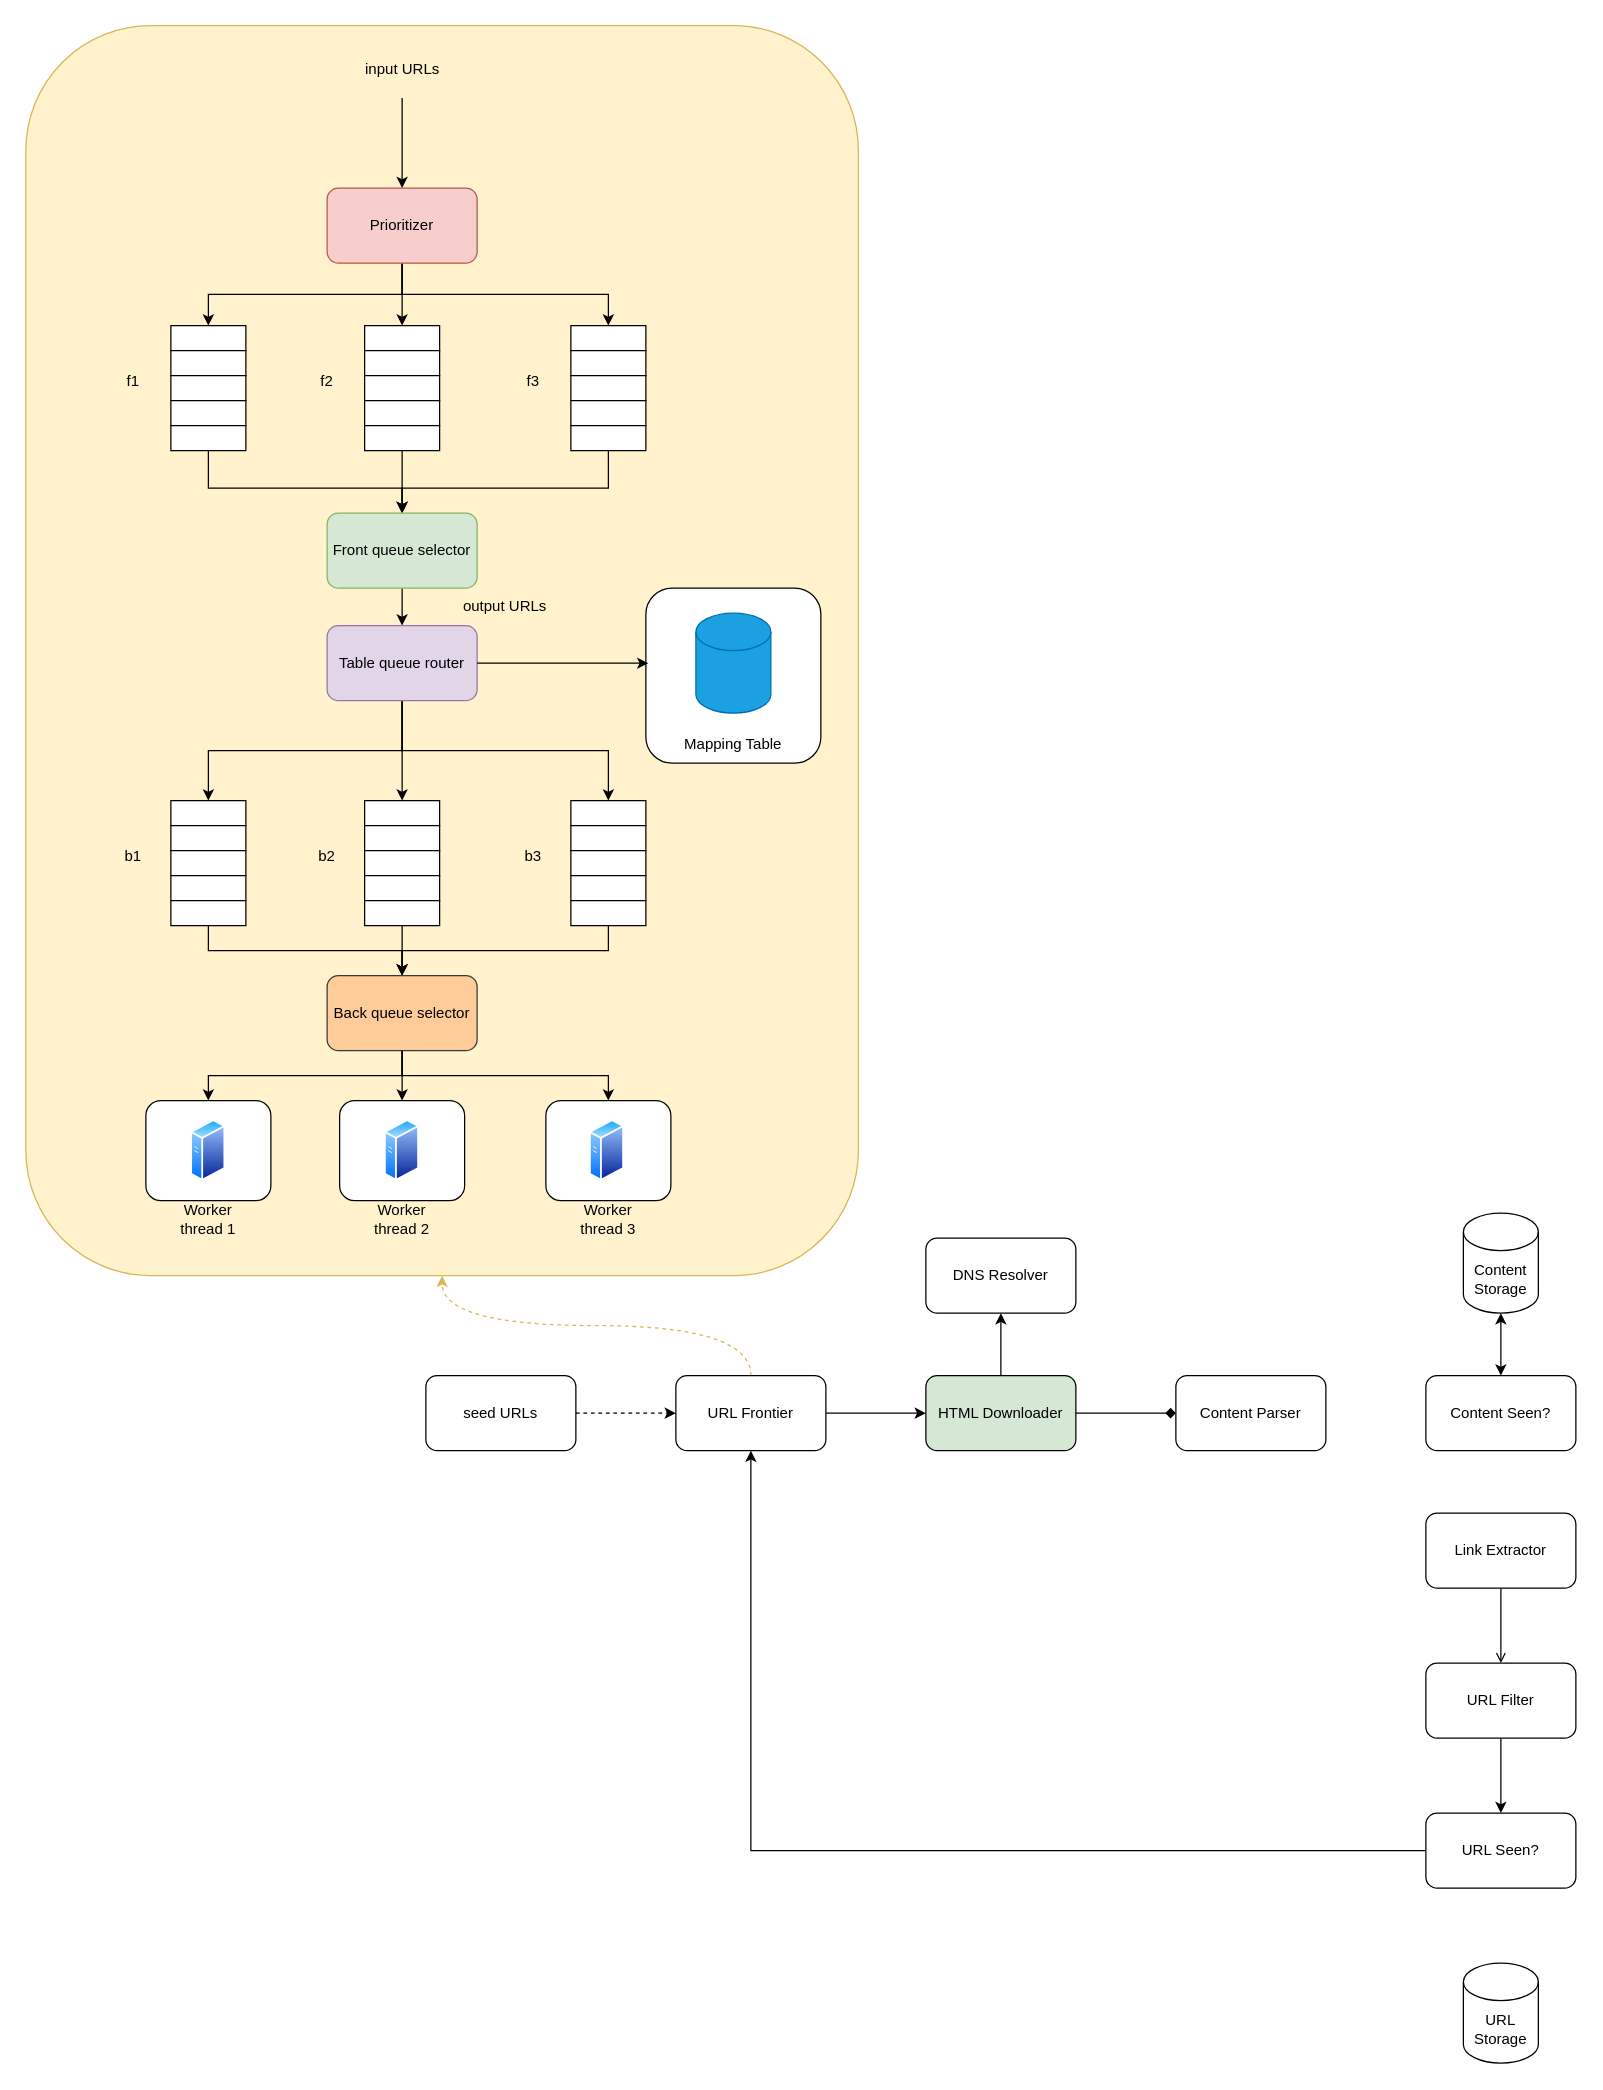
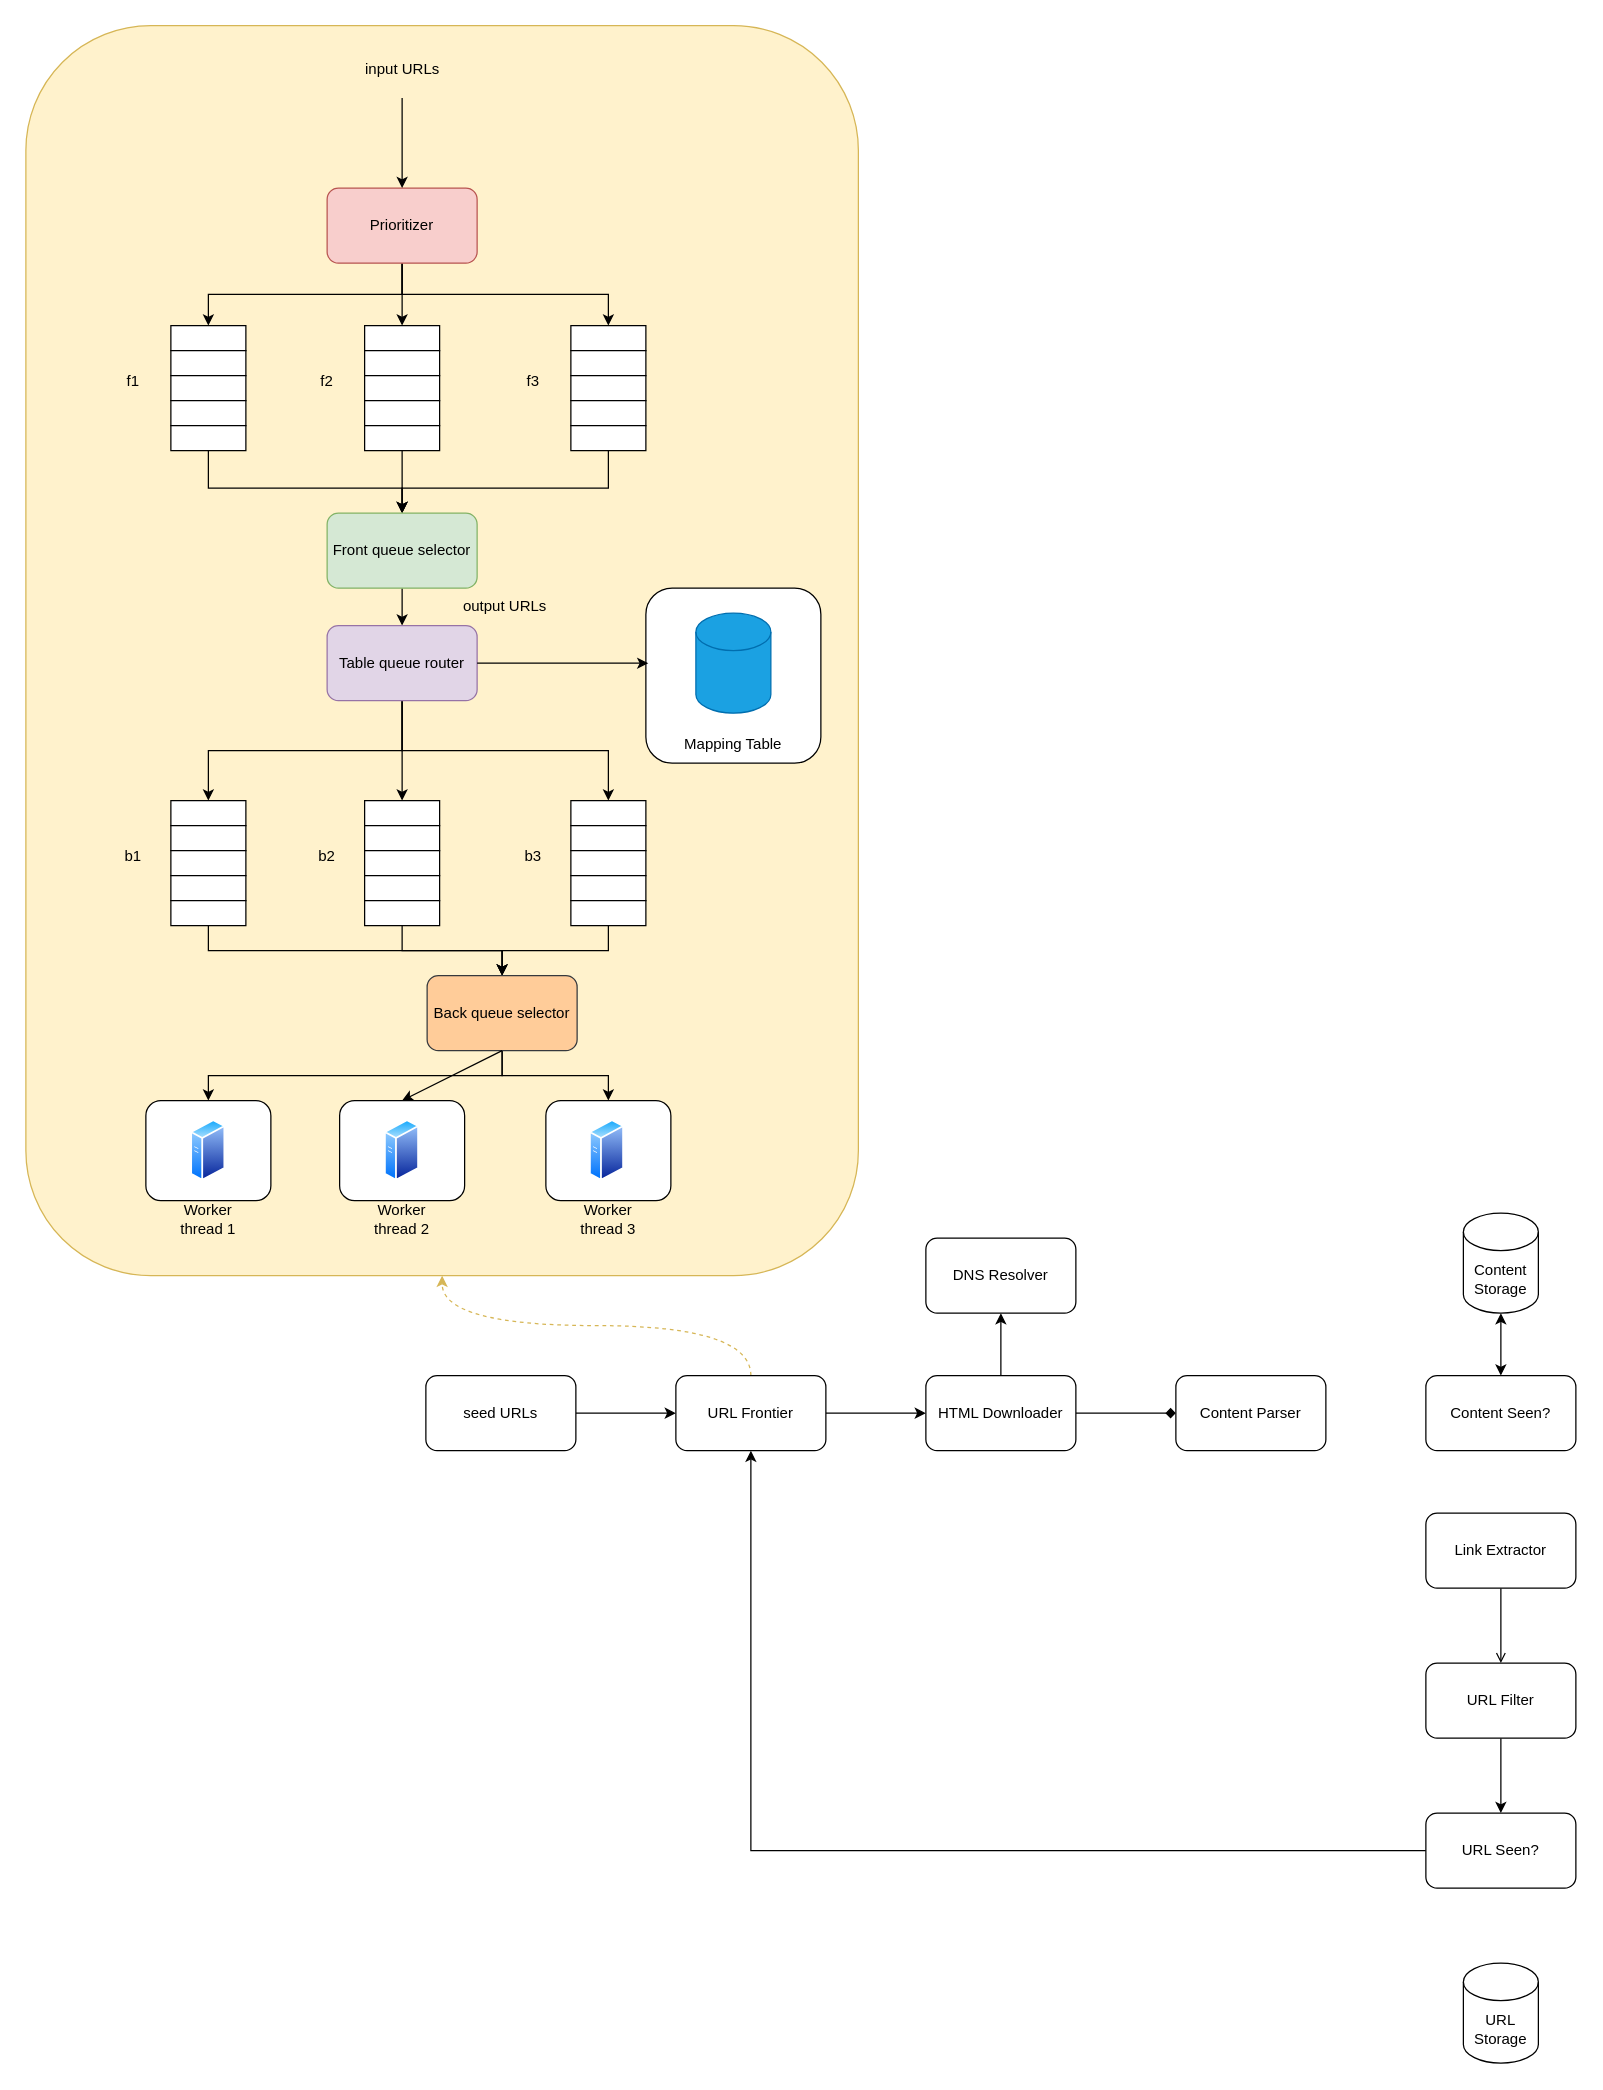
(402, 1013) -> (502, 1013)
(622, 1413) -> (622, 1413)
(1001, 1413) -> (1001, 1413)
